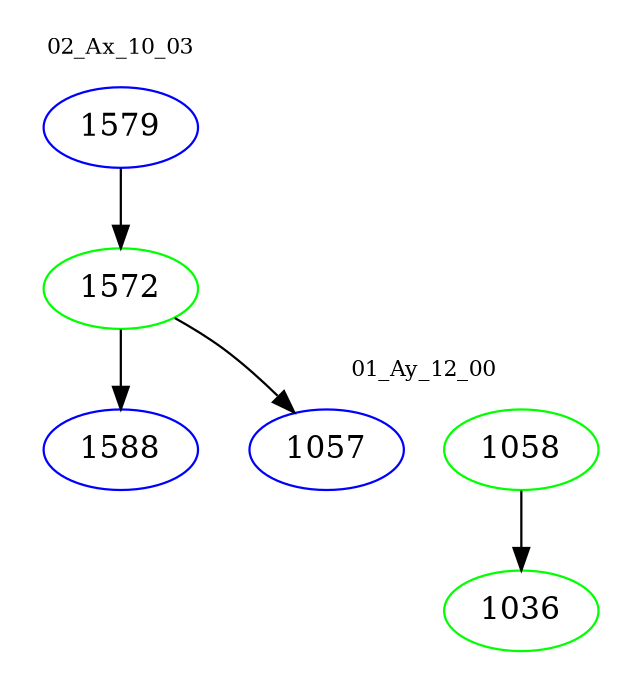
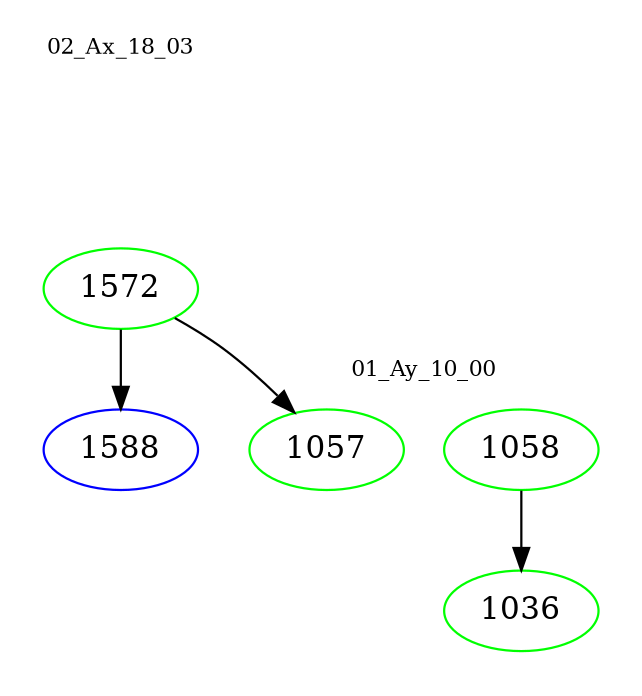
(121, 48) -> (121, 48)
(121, 128) -> none
(424, 370) -> (424, 370)
(327, 450) -> (327, 450)
